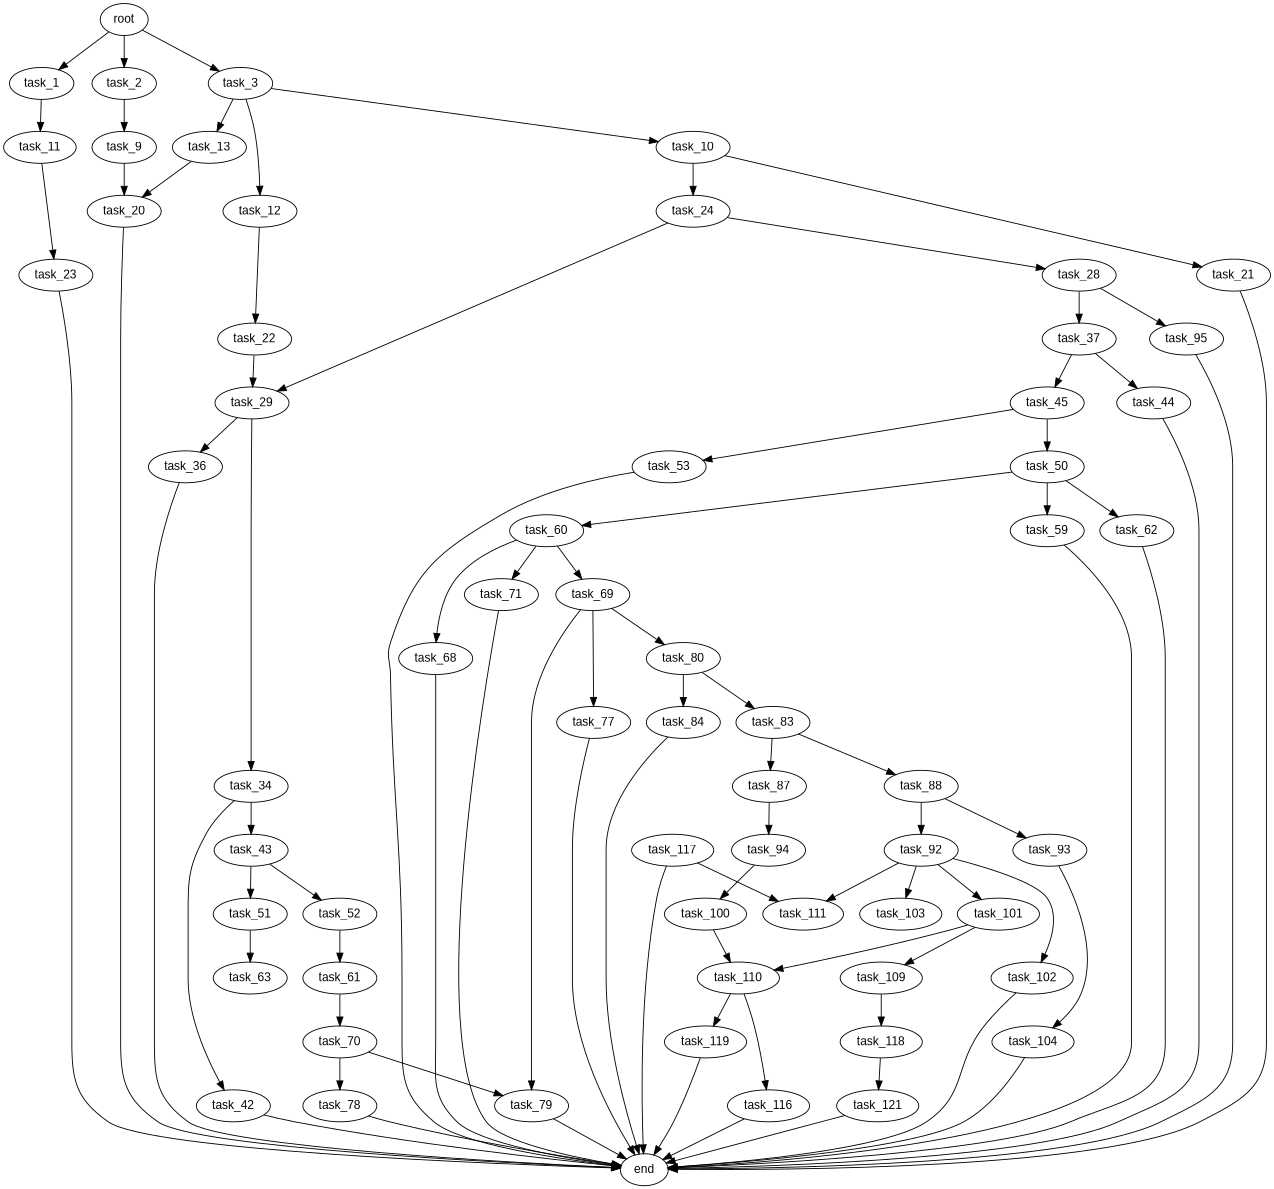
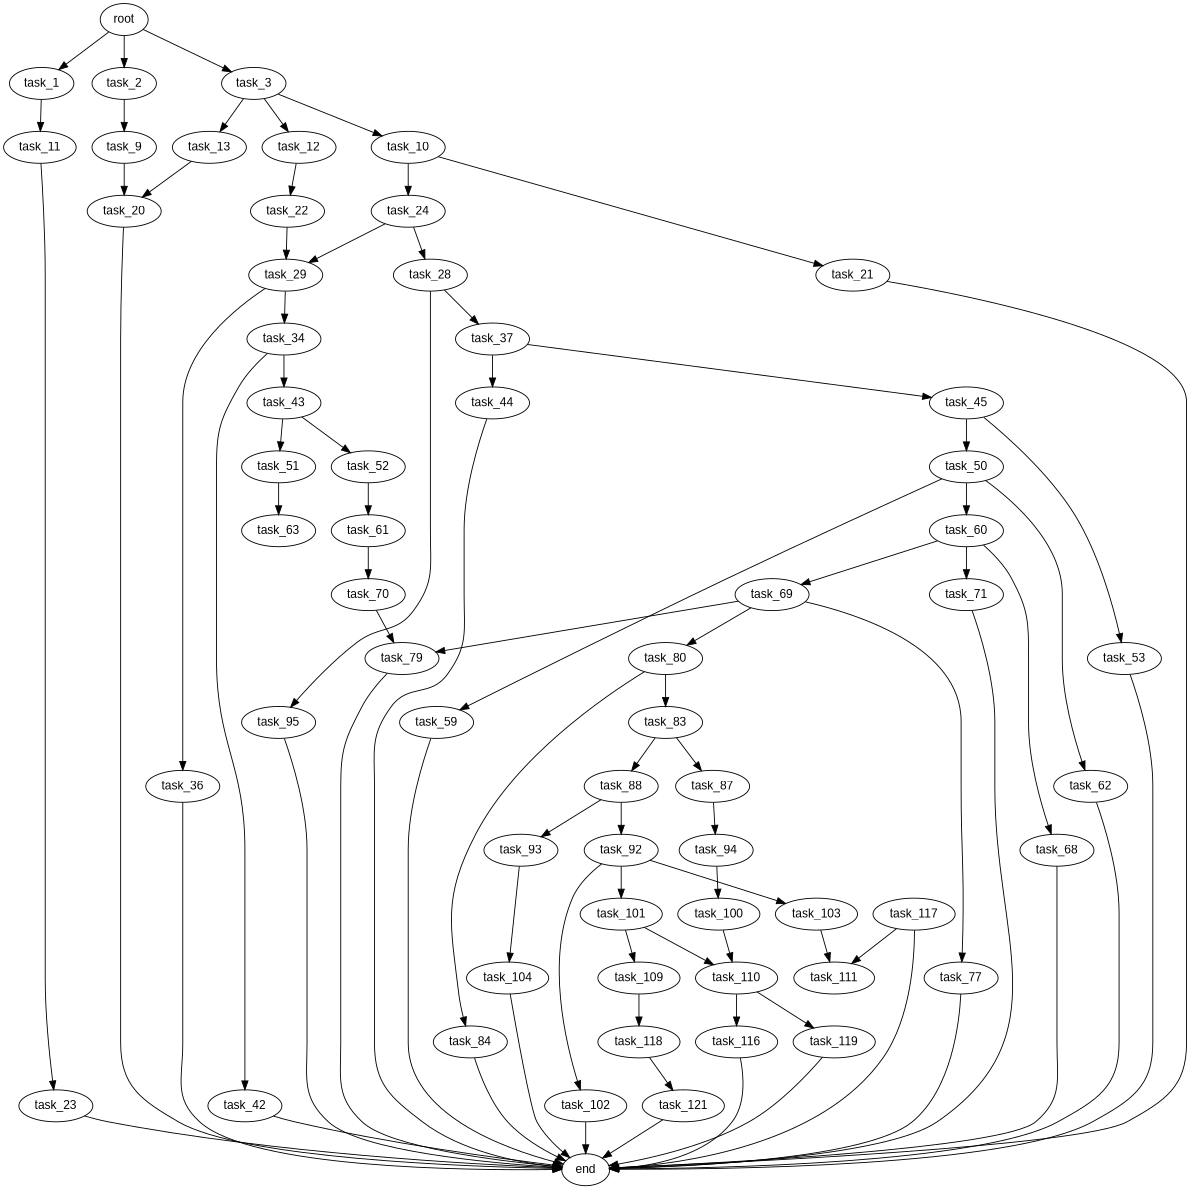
(867, 880) -> (824, 942)
(340, 1106) -> none
